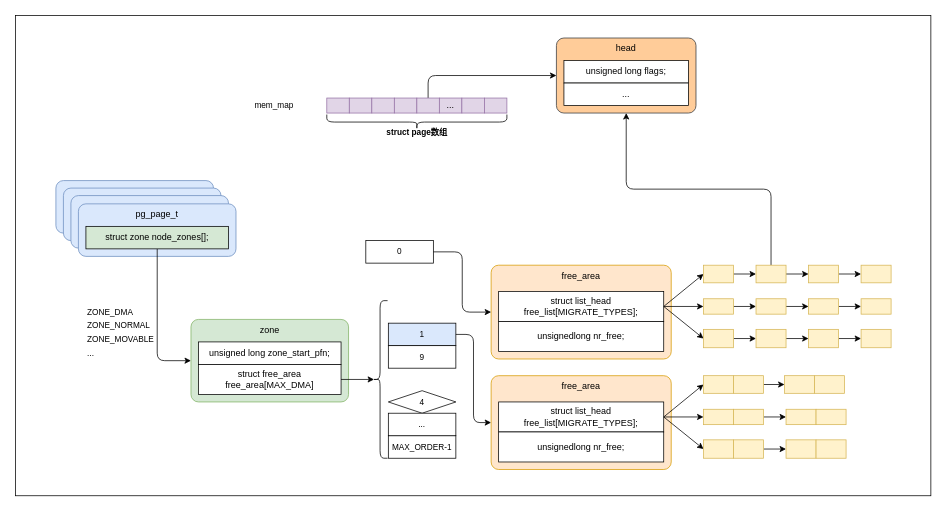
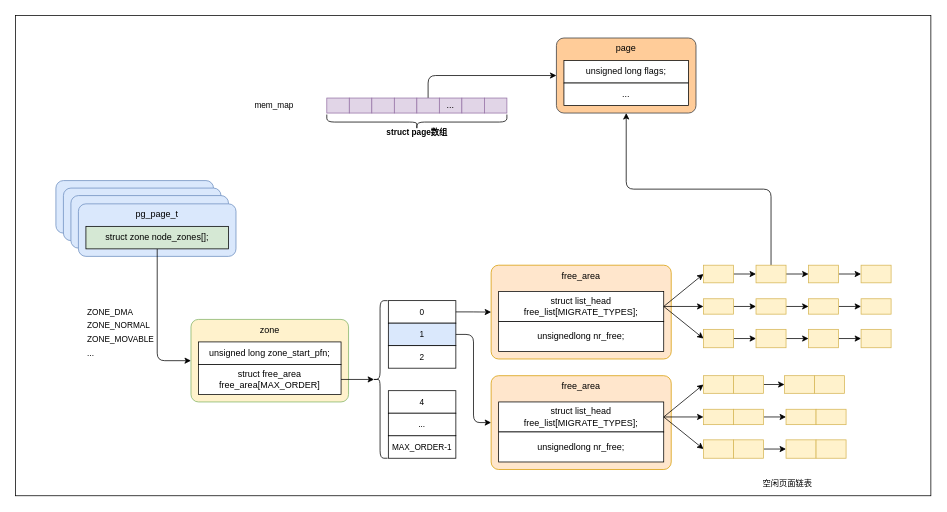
(626, 49) -> (626, 49)
(399, 252) -> (422, 312)
(270, 330) -> (270, 330)
(422, 357) -> (422, 357)
(270, 379) -> (270, 379)
(422, 402) -> (422, 402)
none -> (787, 482)
